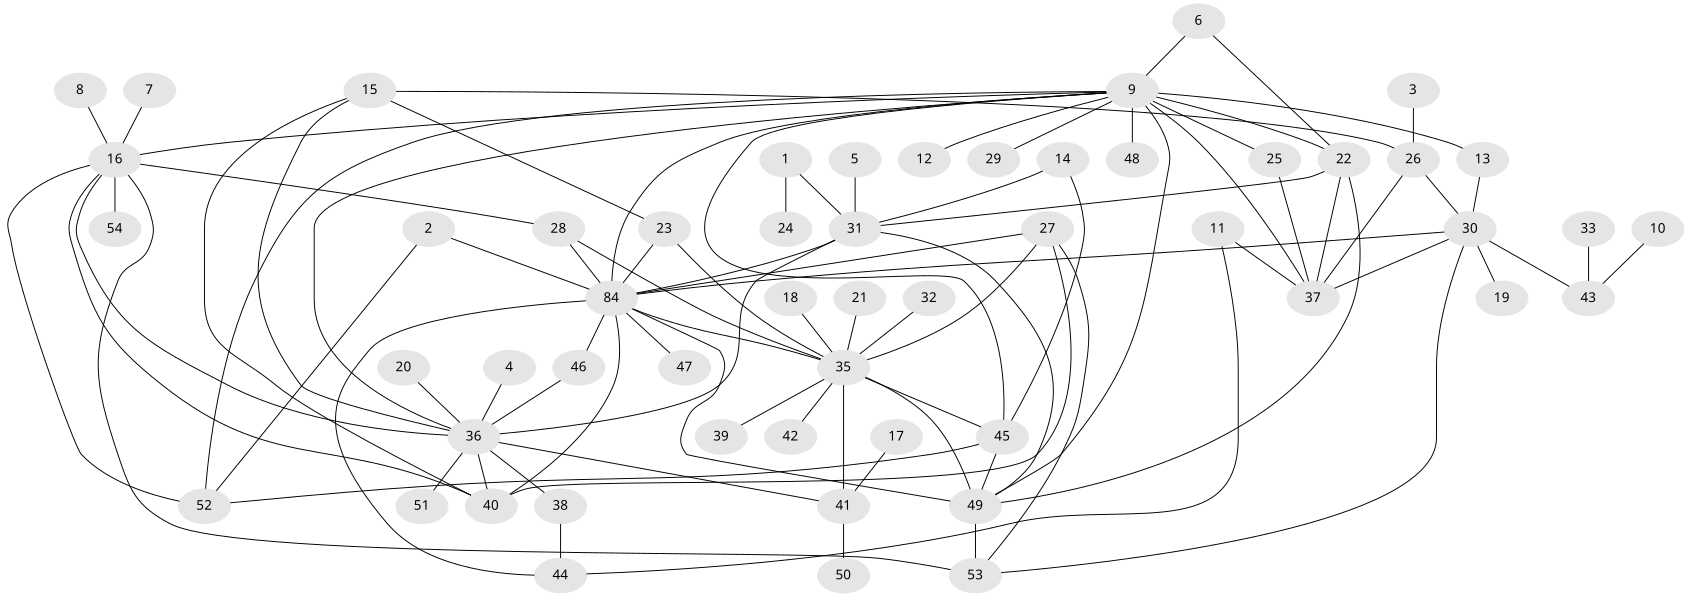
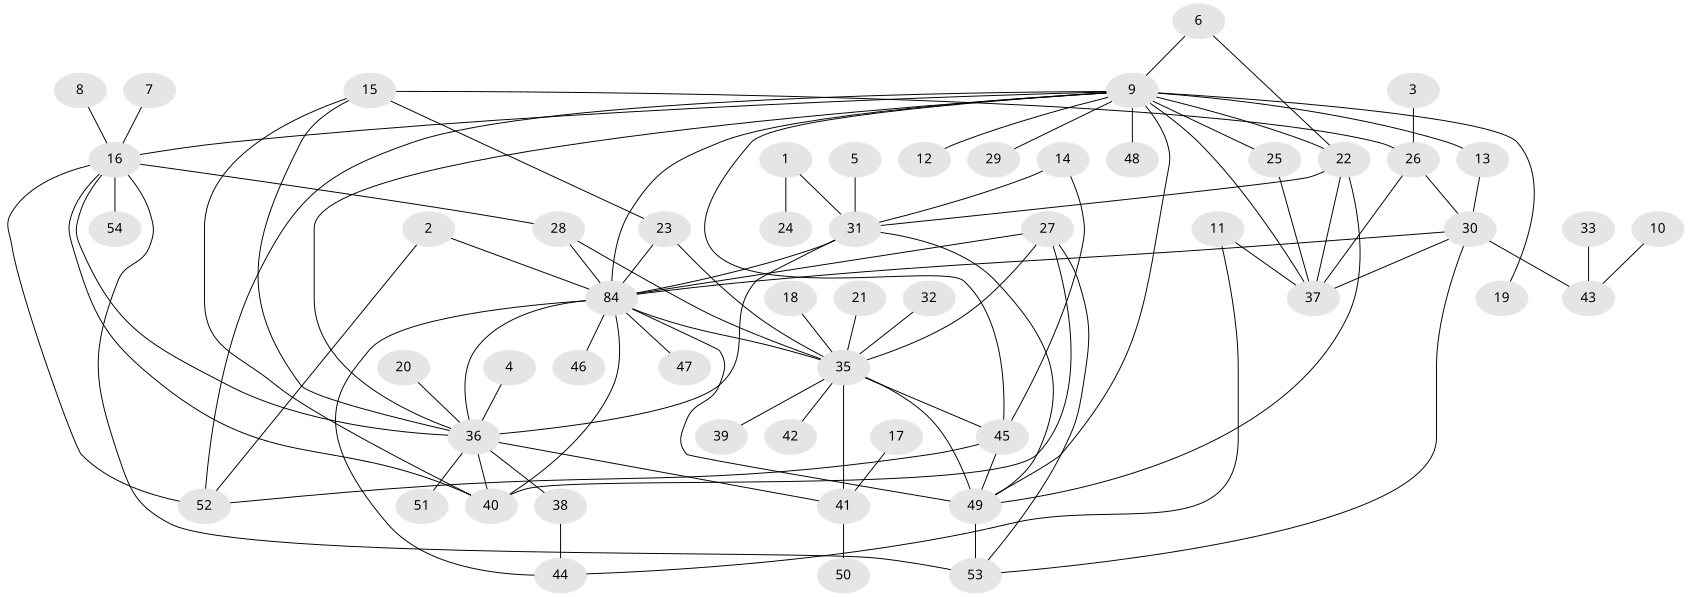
(1486, 264) -> (1400, 114)
(526, 402) -> (494, 332)
